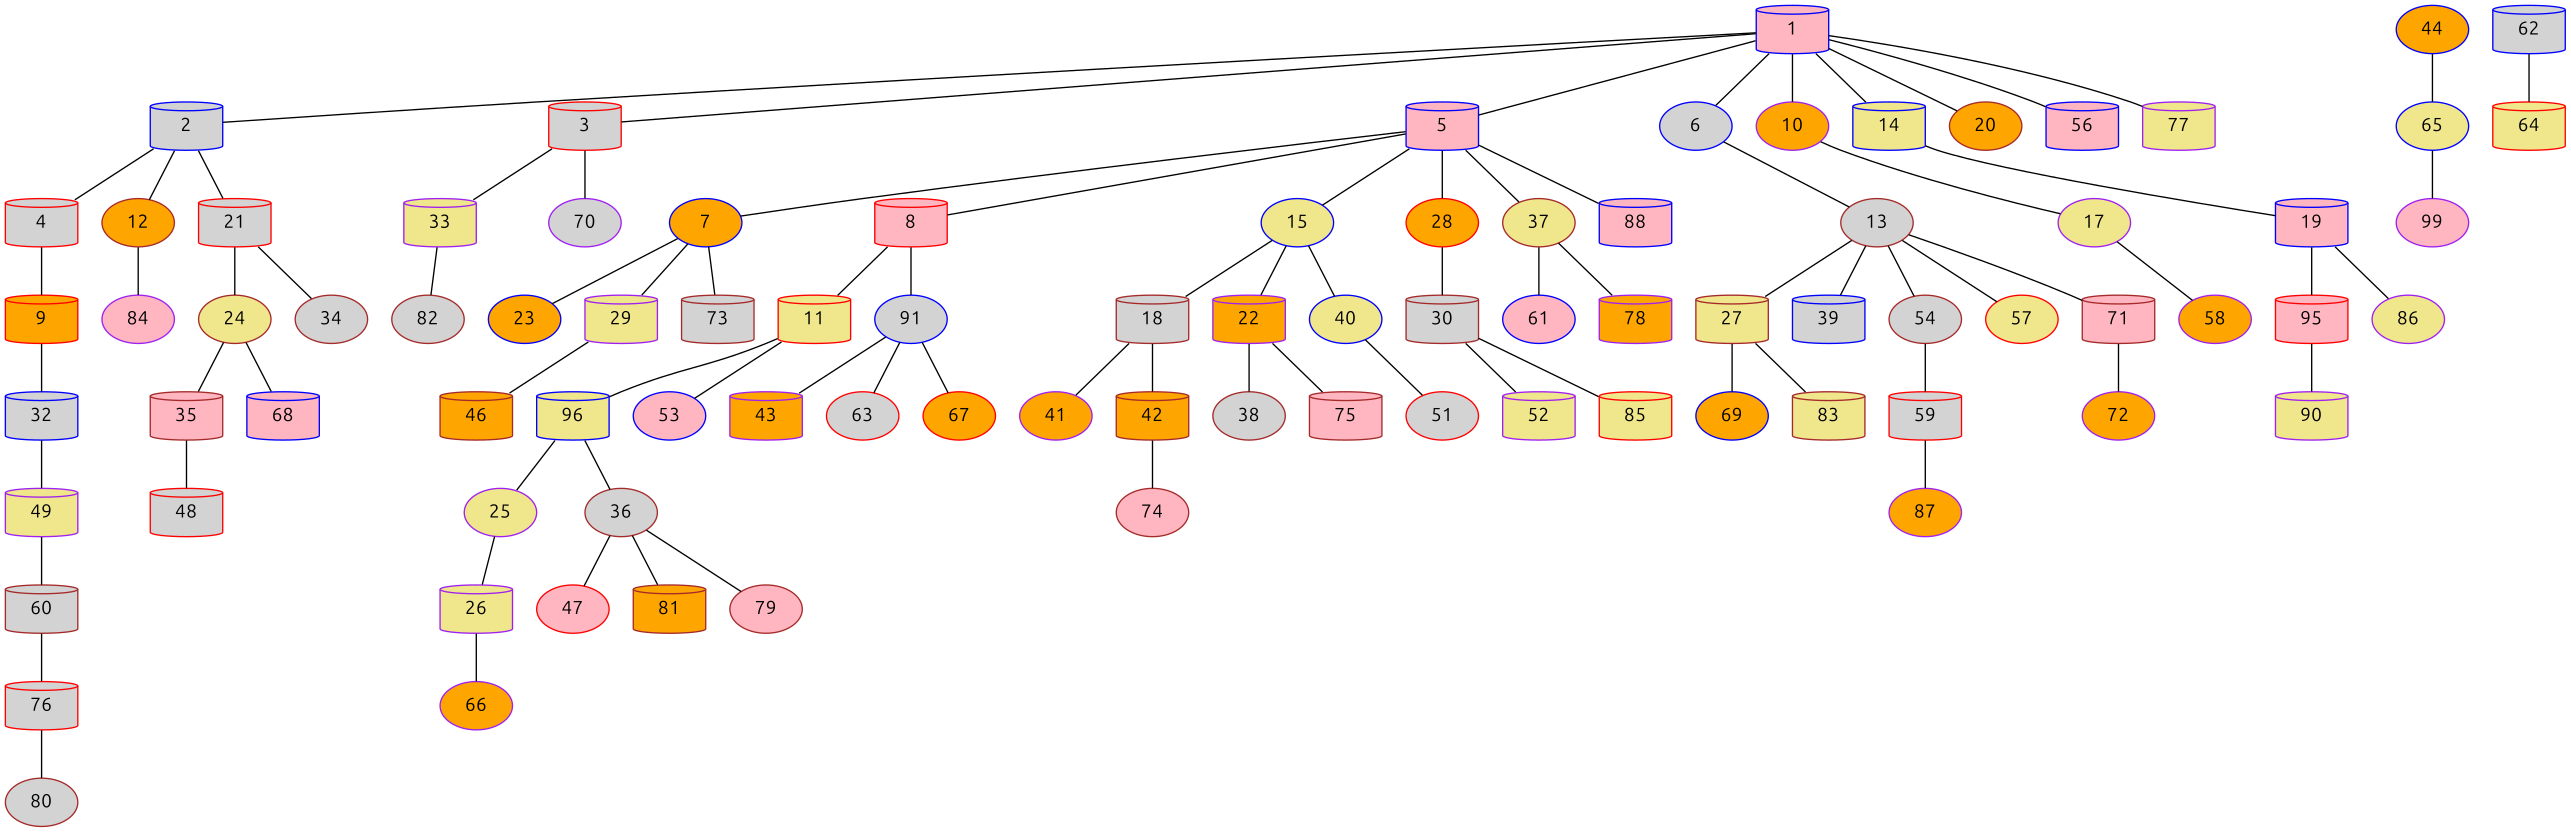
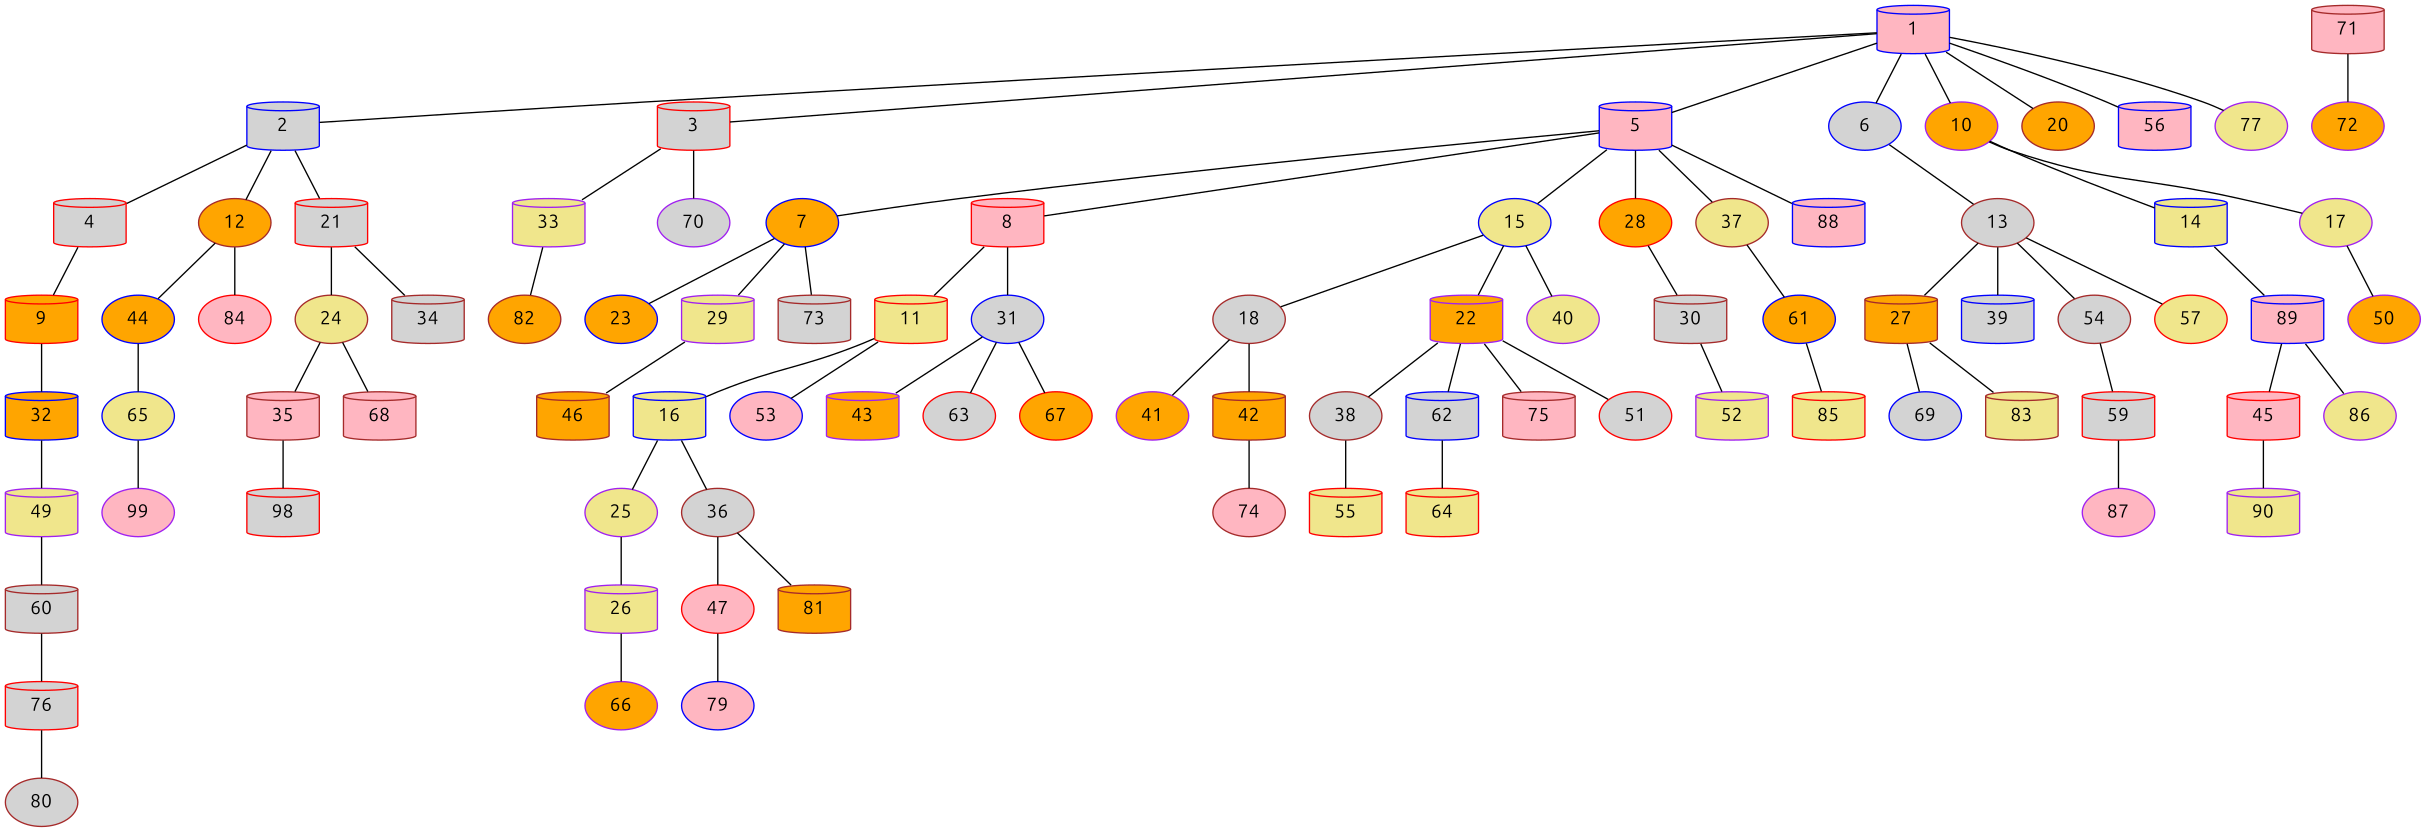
(1841, 78) -> (2076, 178)
(2179, 126) -> (2251, 126)
(2312, 223) -> (2288, 319)
(1996, 266) -> none
none -> (187, 271)
(138, 319) -> (235, 319)
(331, 319) -> (428, 319)
(428, 319) -> (525, 319)
(911, 319) -> (1008, 319)
(1152, 319) -> (1249, 319)
(1346, 319) -> (1563, 319)
(1539, 319) -> (1799, 319)
(1635, 319) -> none
(1732, 319) -> (1901, 319)
(2215, 319) -> (2384, 319)
(2312, 319) -> (2263, 416)
(1394, 367) -> (1555, 370)
(1539, 367) -> (1814, 367)
none -> (1454, 368)
(42, 416) -> (42, 416)
(283, 416) -> (380, 416)
(573, 416) -> (669, 416)
(1732, 416) -> (1925, 416)
(186, 513) -> (283, 513)
none -> (1346, 513)
(1925, 513) -> (2118, 513)
(694, 561) -> (718, 658)
(766, 609) -> (718, 706)
